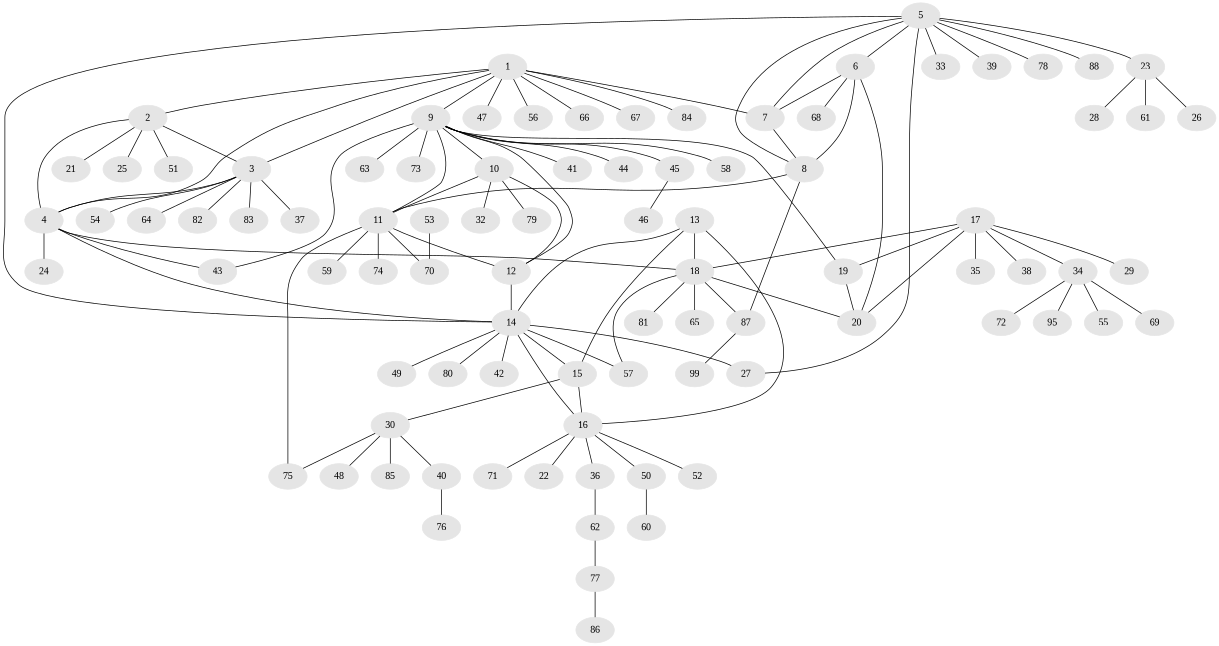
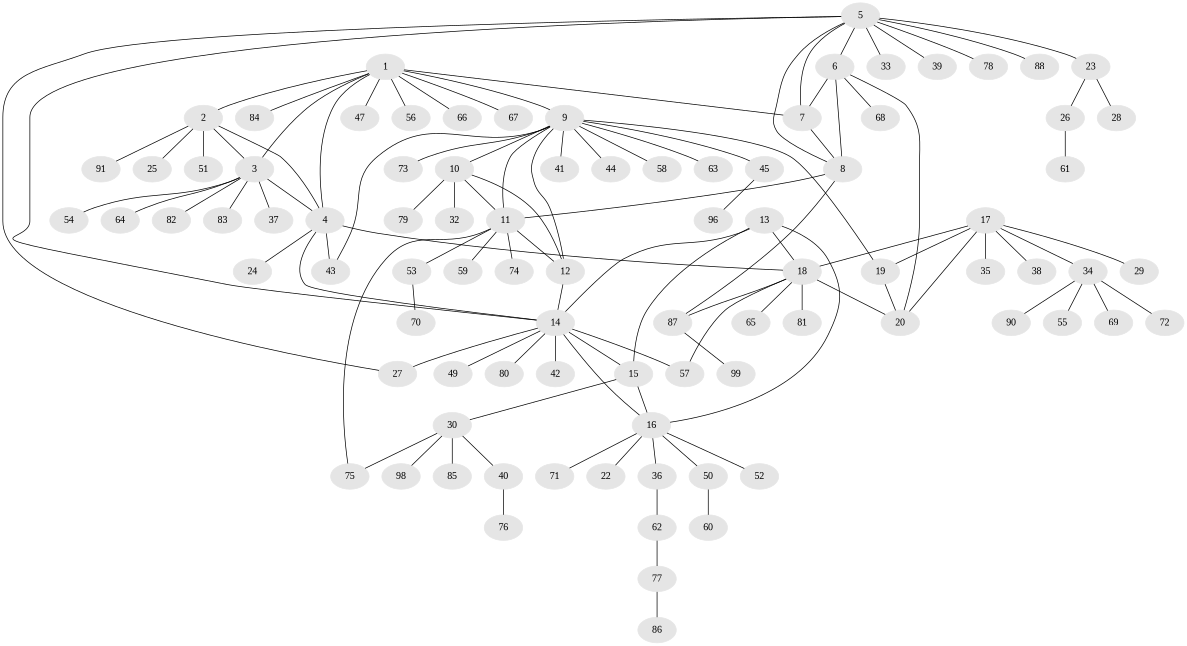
(1146, 93) -> (1065, 144)
(71, 169) -> (101, 169)
(643, 220) -> (713, 220)
(404, 246) -> (454, 249)
(1052, 323) -> (1011, 323)
(339, 476) -> (401, 476)
